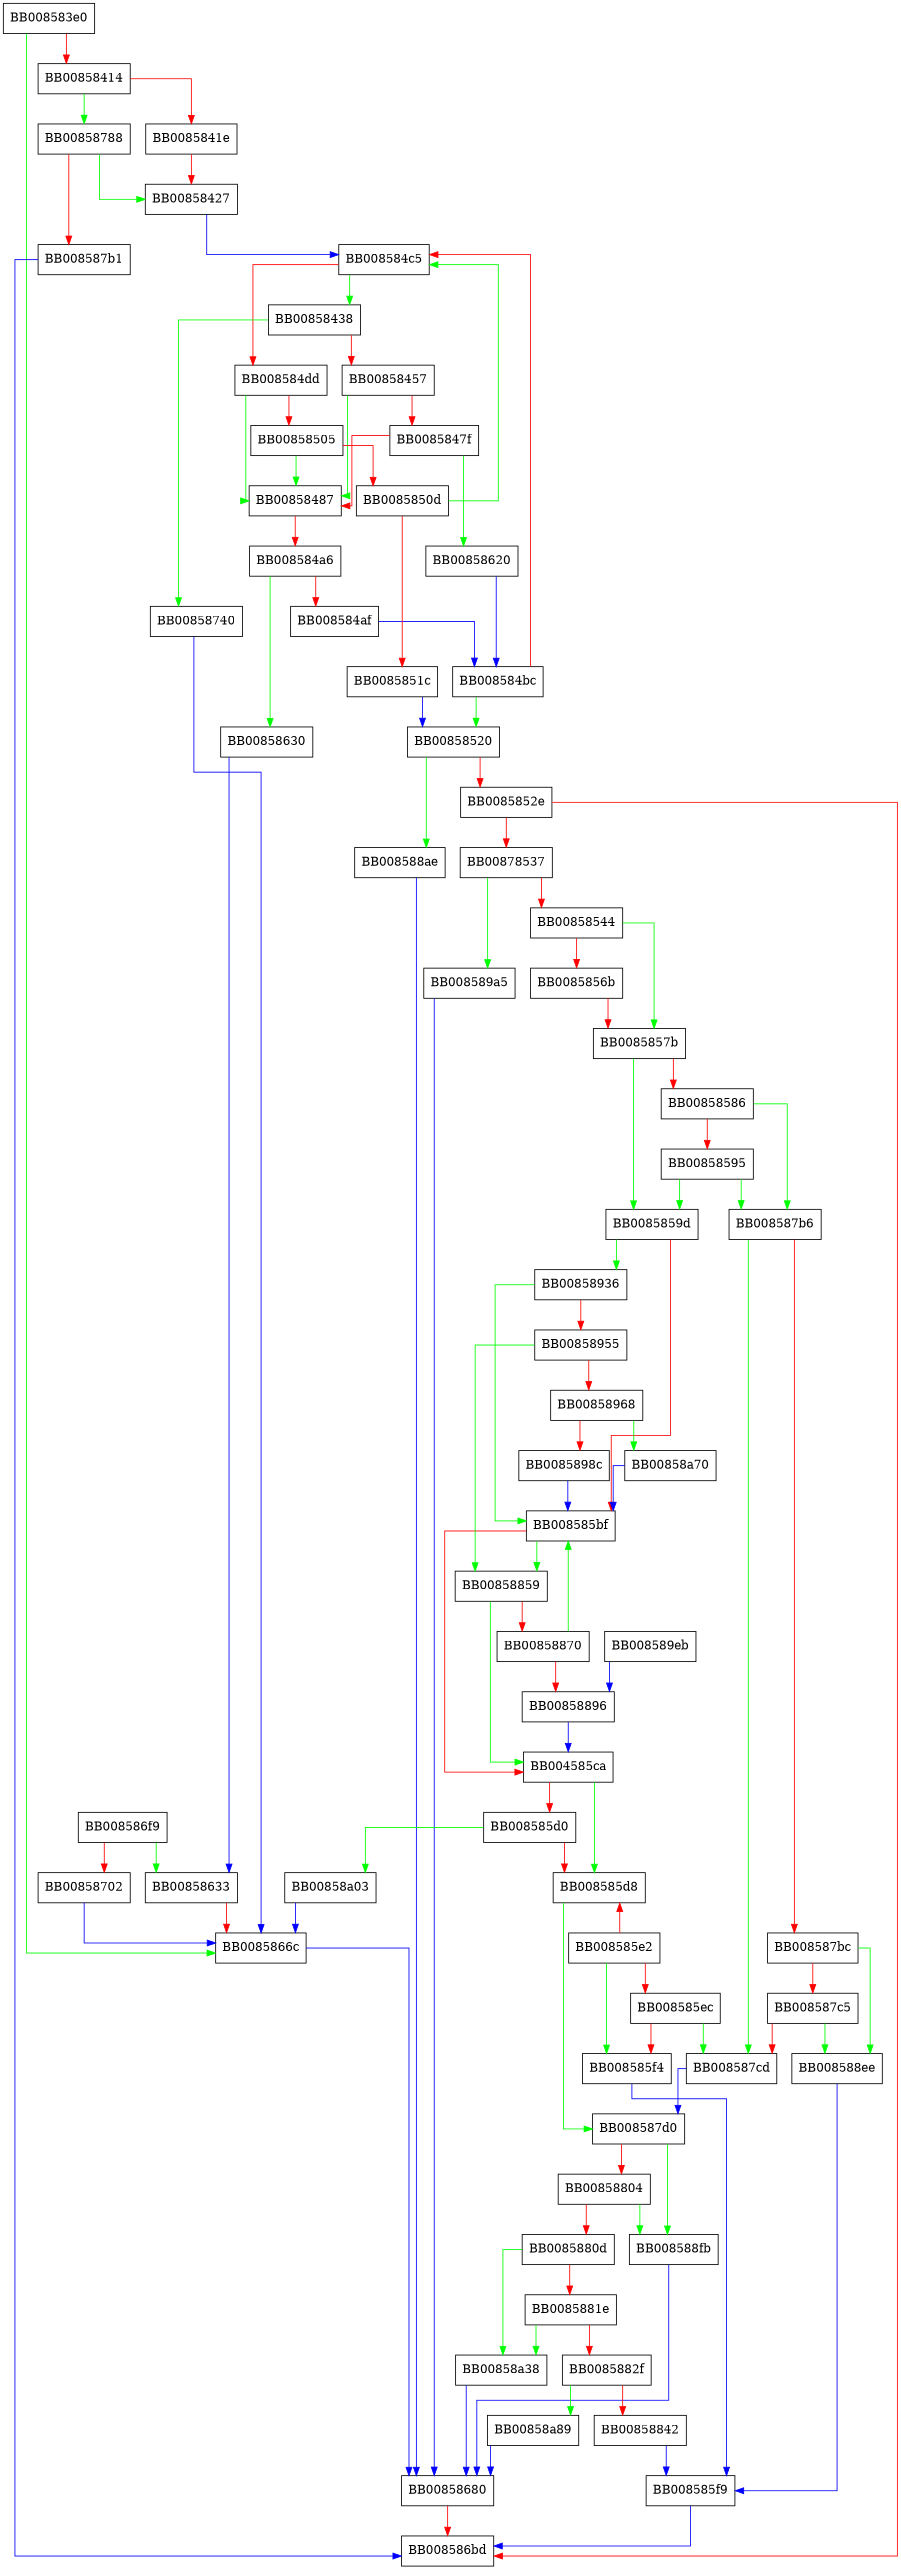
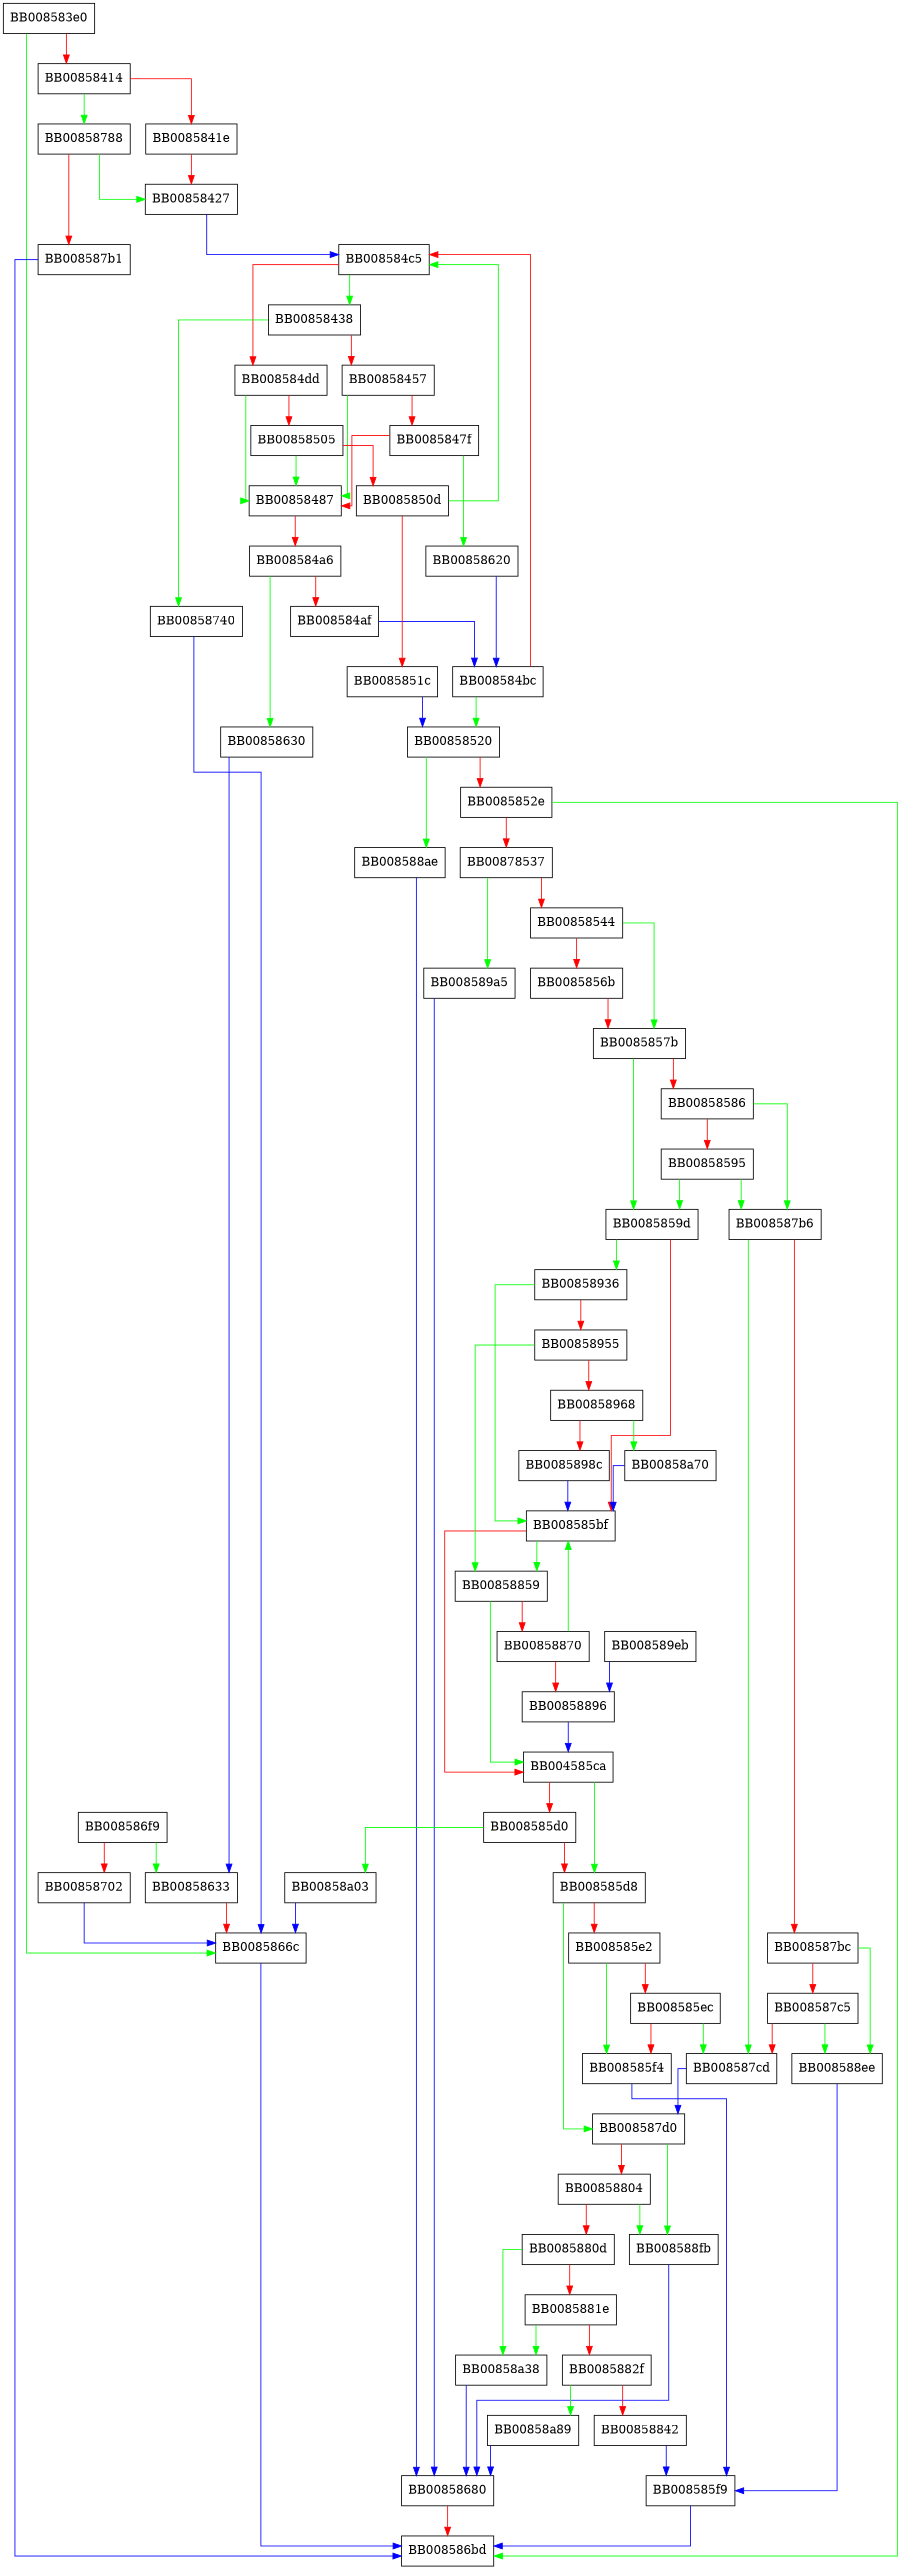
(897, 1704) -> (897, 1704)
(620, 1922) -> (594, 1914)
(409, 2156) -> (261, 2321)
